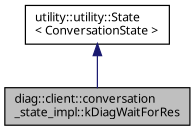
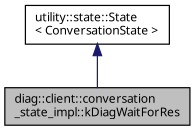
(97, 25) -> (97, 25)
